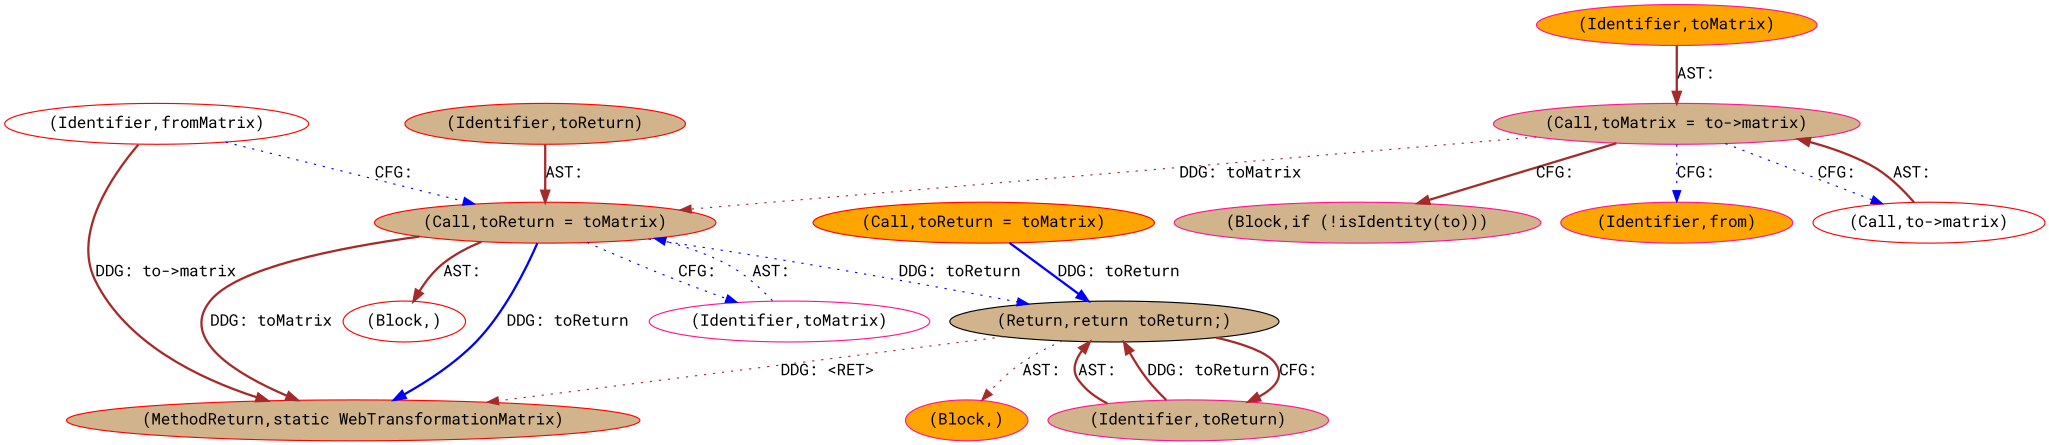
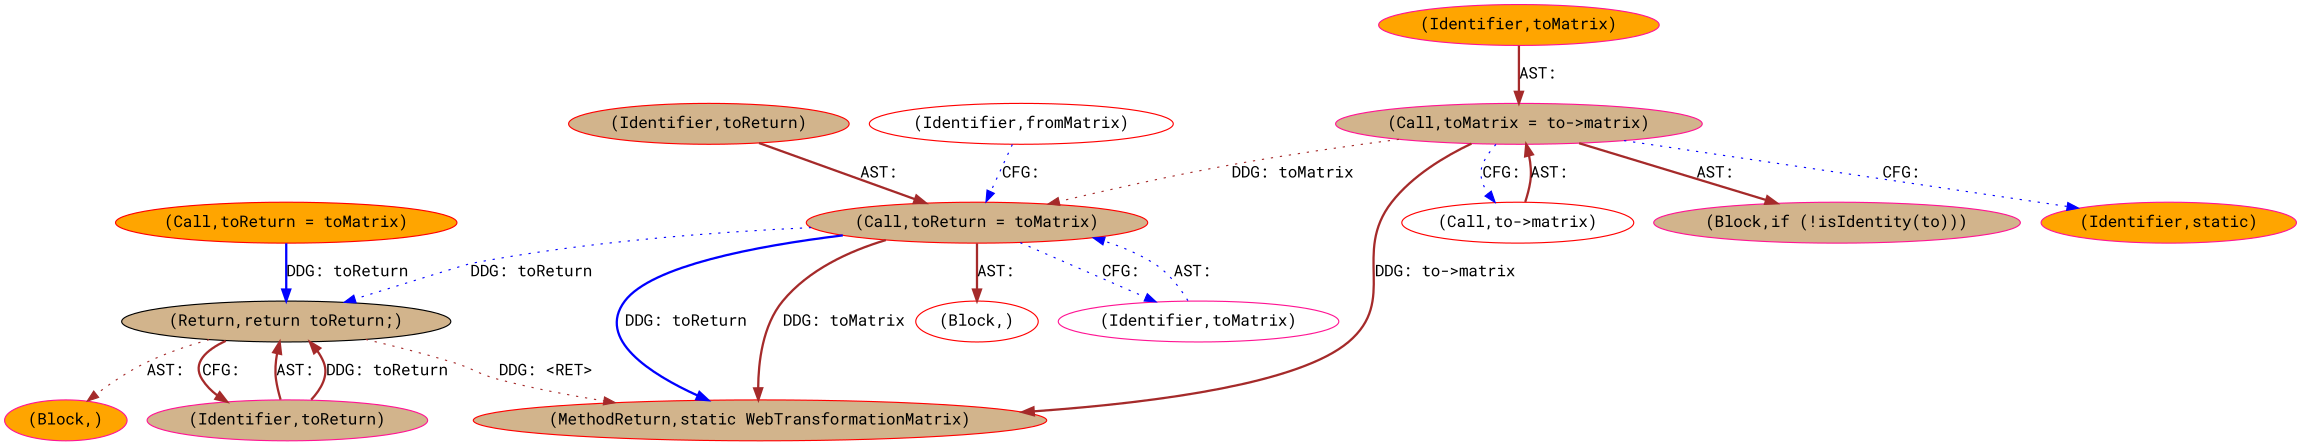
(1560, 173) -> (1720, 173)
(1677, 223) -> (2169, 223)
(109, 304) -> (1316, 360)
